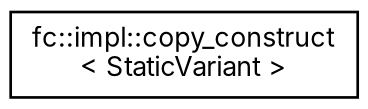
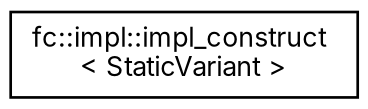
(184, 55) -> (184, 55)
